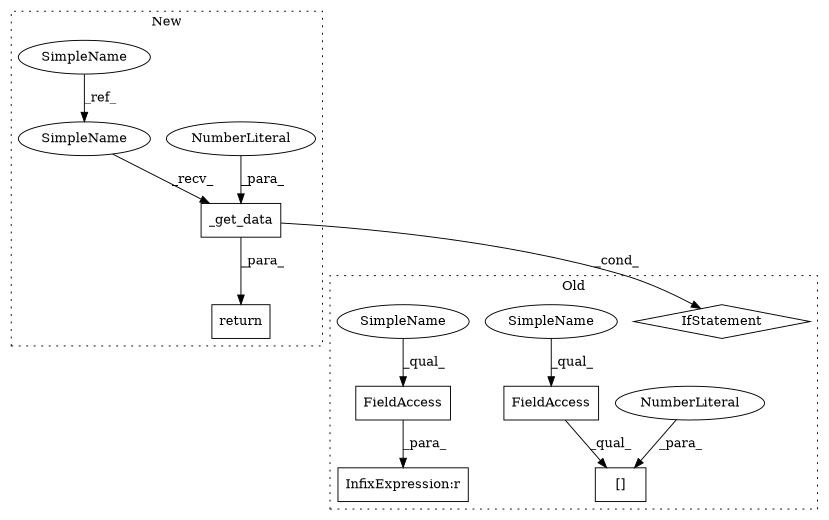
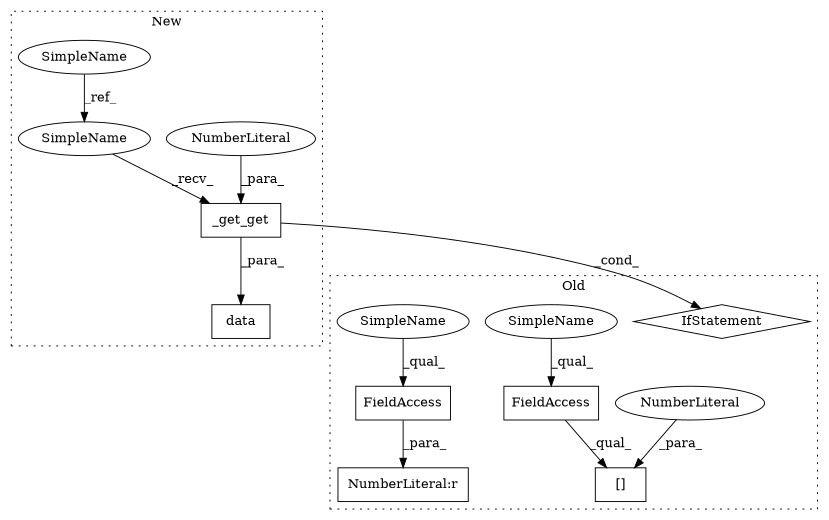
(241, 220) -> (241, 220)
(241, 322) -> (241, 322)
(403, 485) -> (403, 485)
